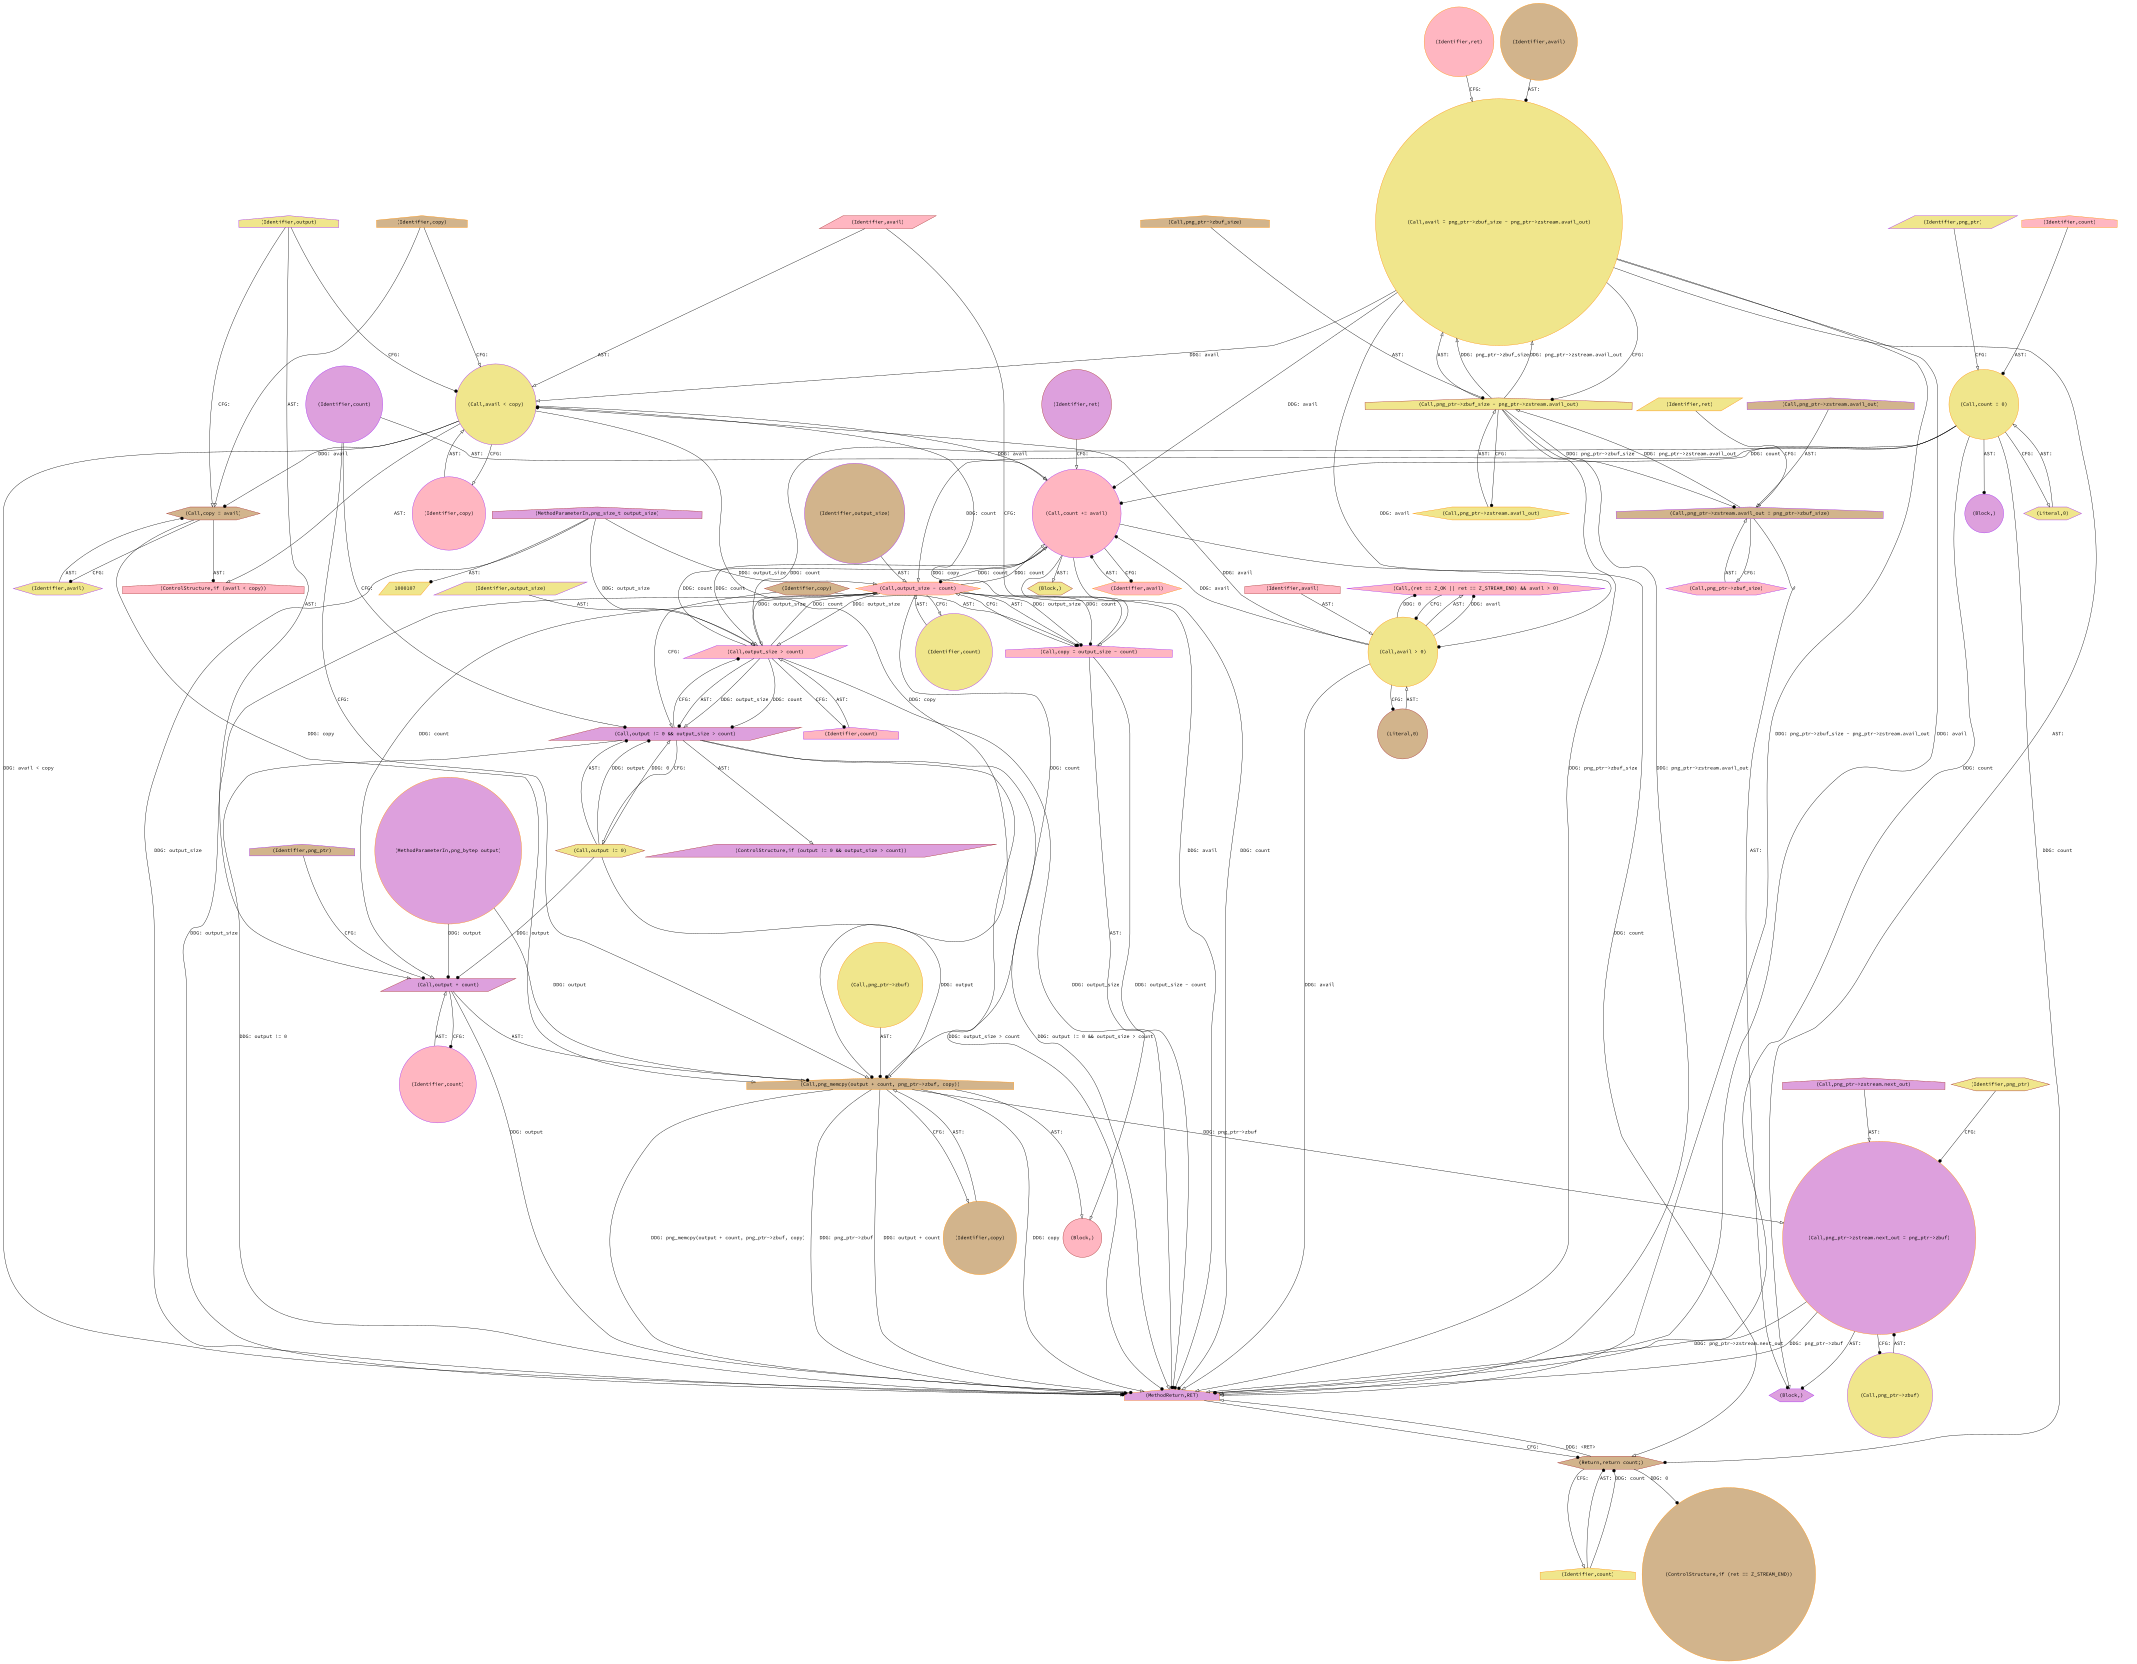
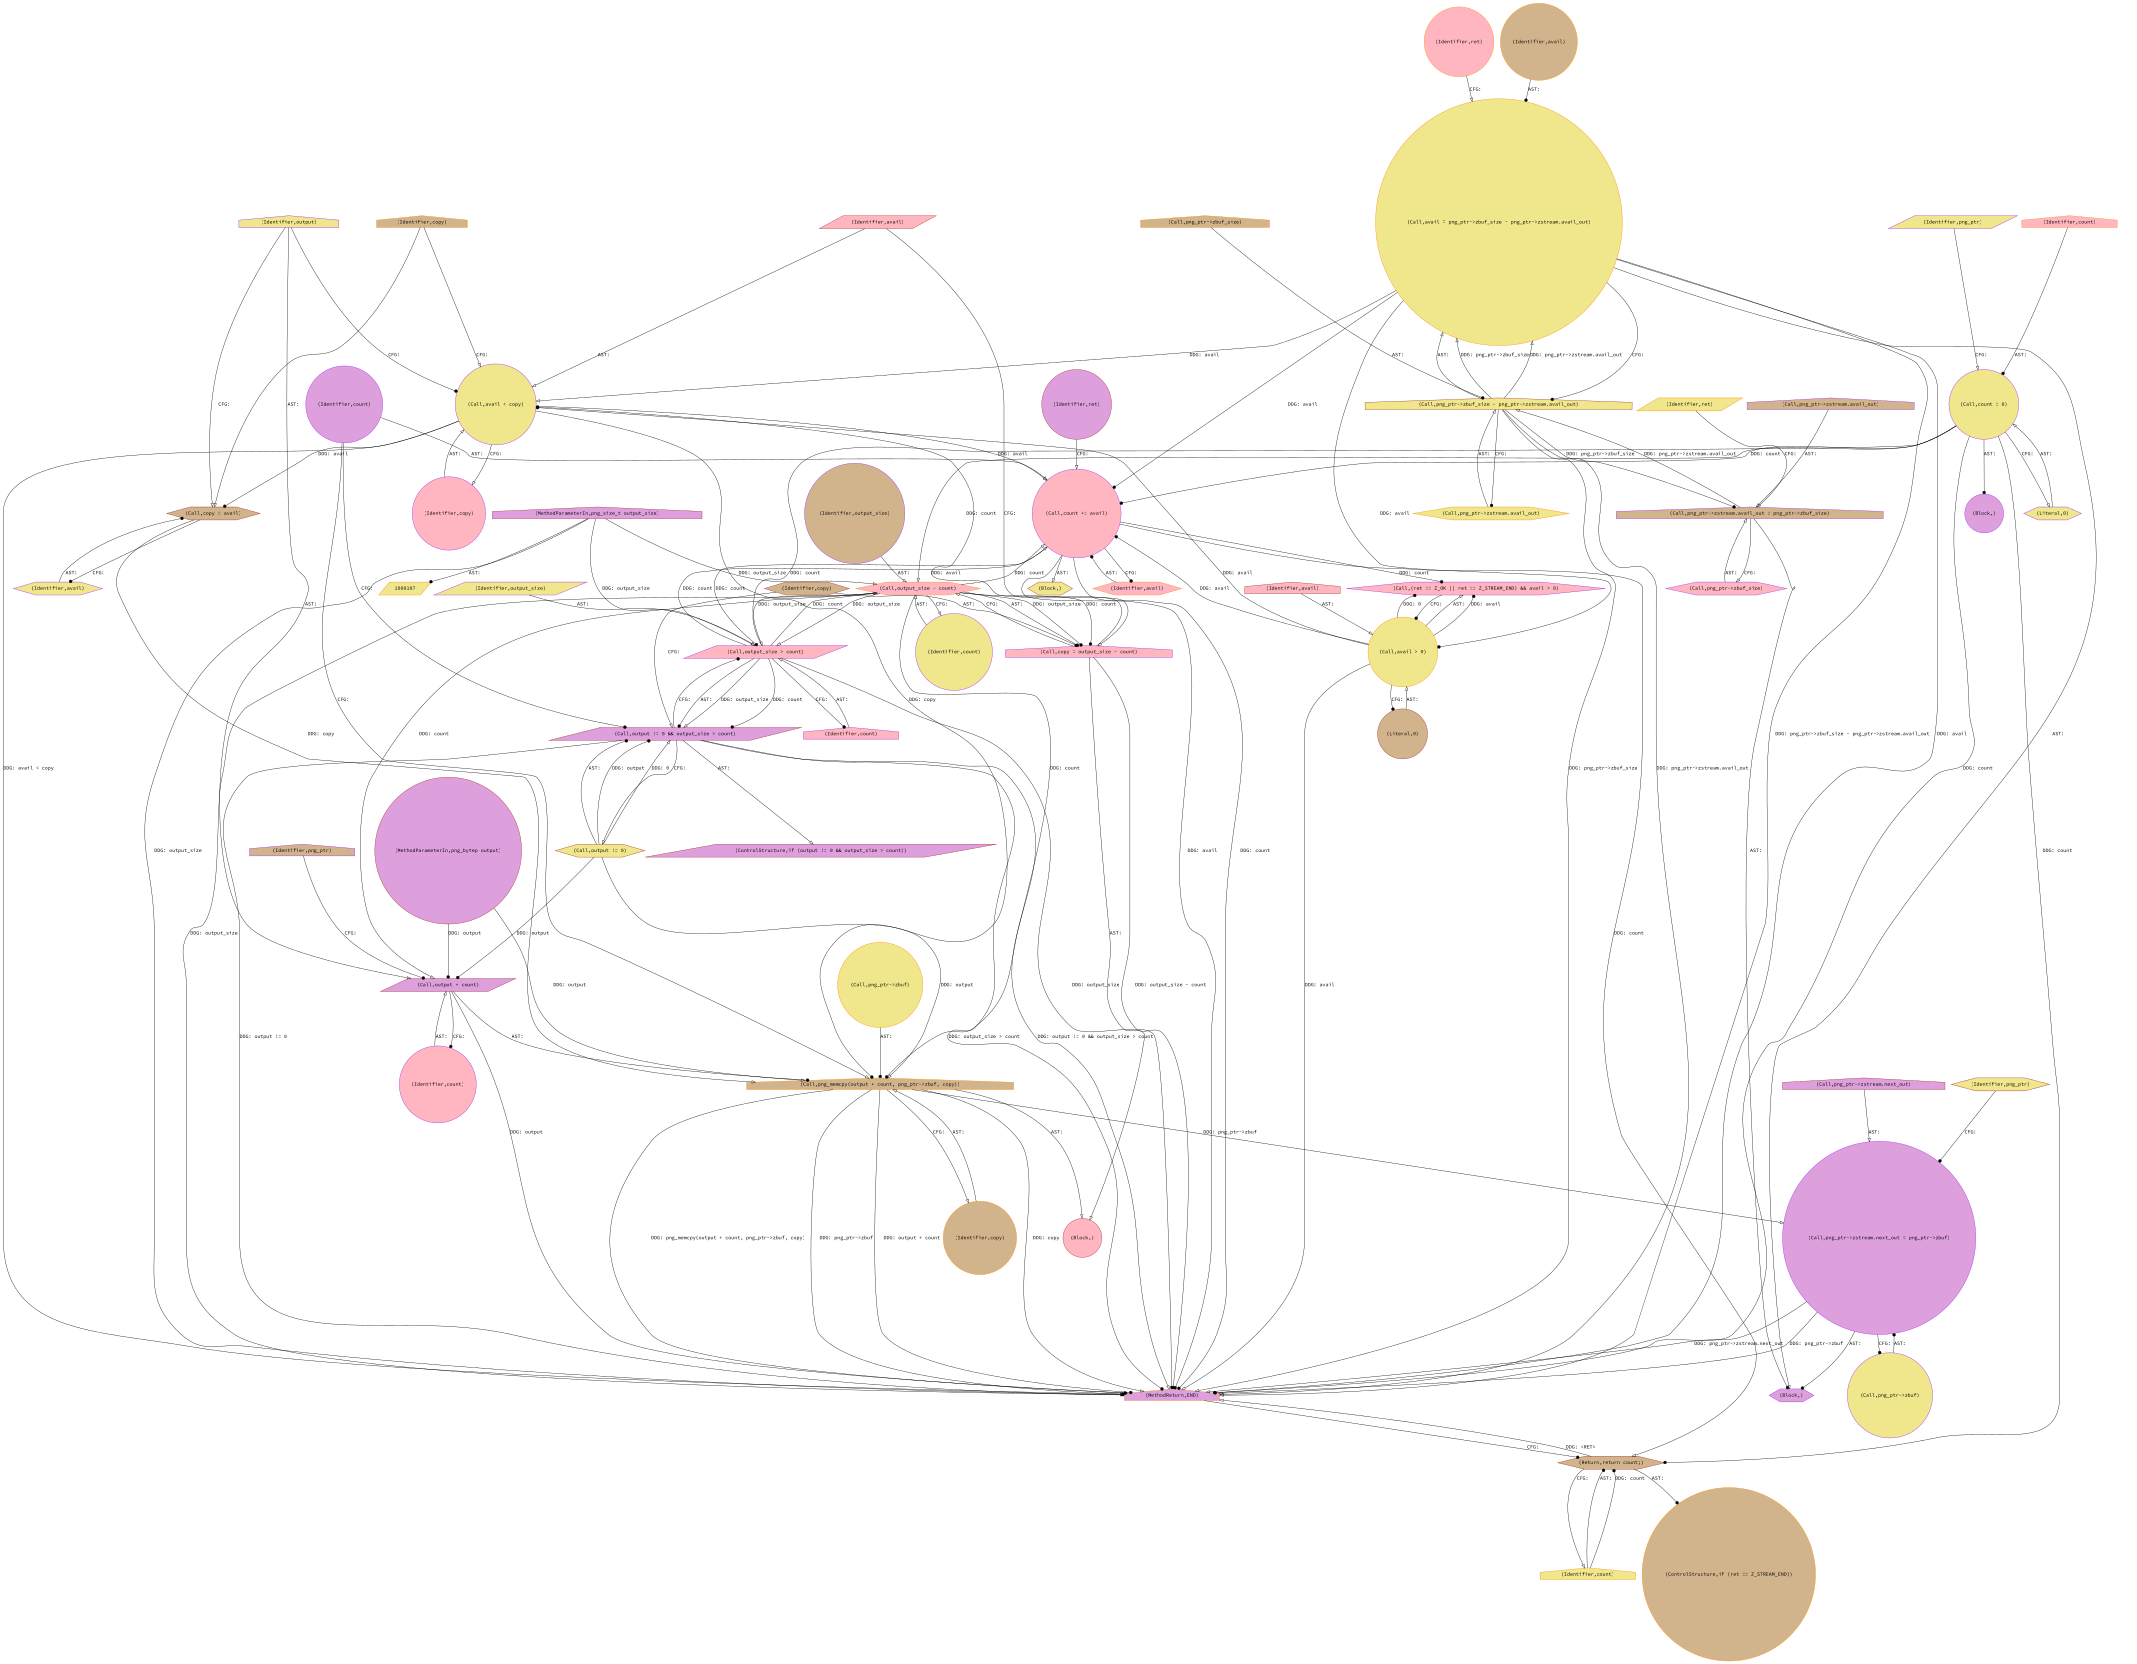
(1984, 404) -> (1984, 404)
(842, 565) -> (842, 565)
(974, 571) -> (1280, 552)
(946, 573) -> (946, 573)
(213, 589) -> none
(448, 851) -> (448, 851)
(1879, 1238) -> (1879, 1238)
(1172, 1395) -> (1172, 1395)
(1659, 1478) -> (1659, 1478)
